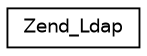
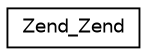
(73, 28) -> (73, 28)
